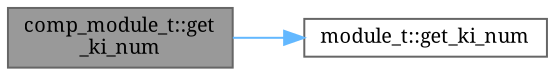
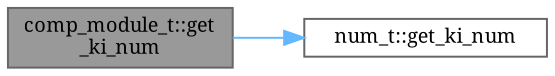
(426, 38) -> (426, 38)
